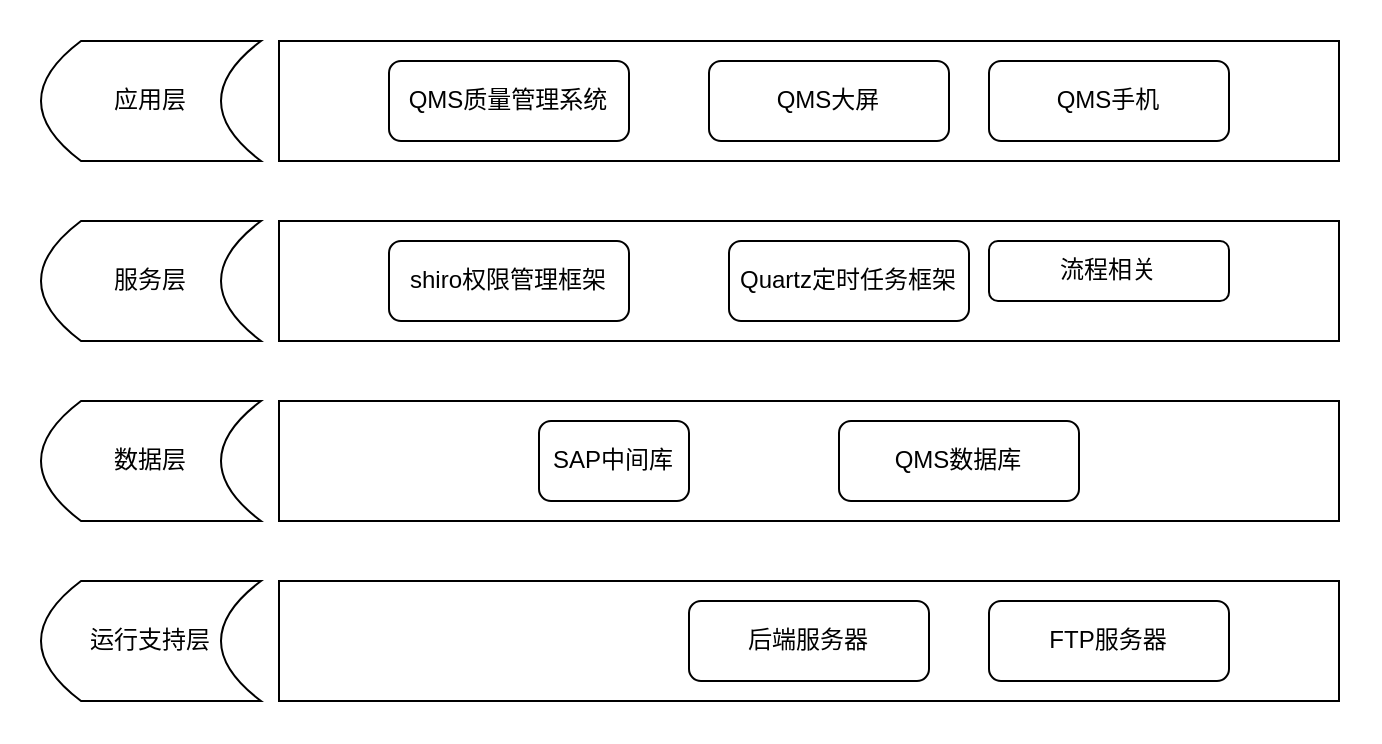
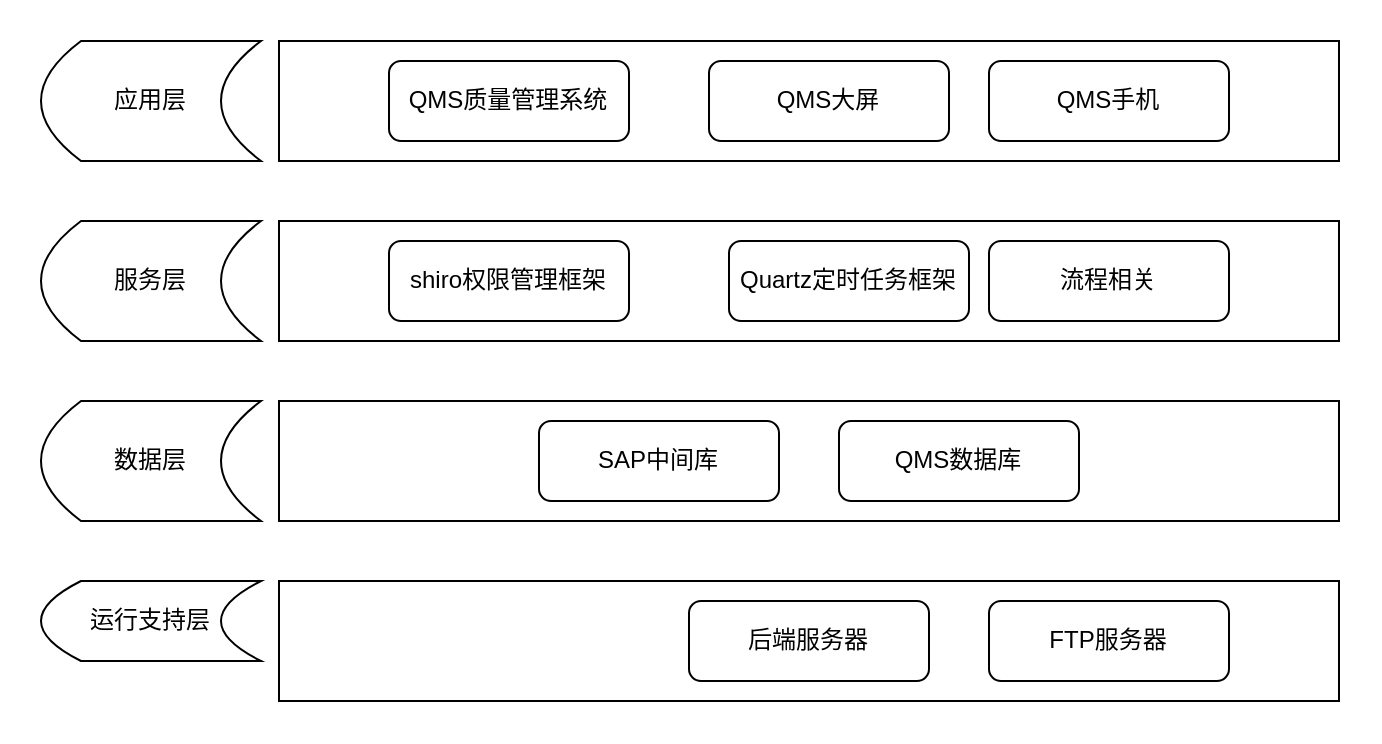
(1109, 271) -> (1109, 281)
(614, 461) -> (659, 461)
(151, 641) -> (151, 621)
